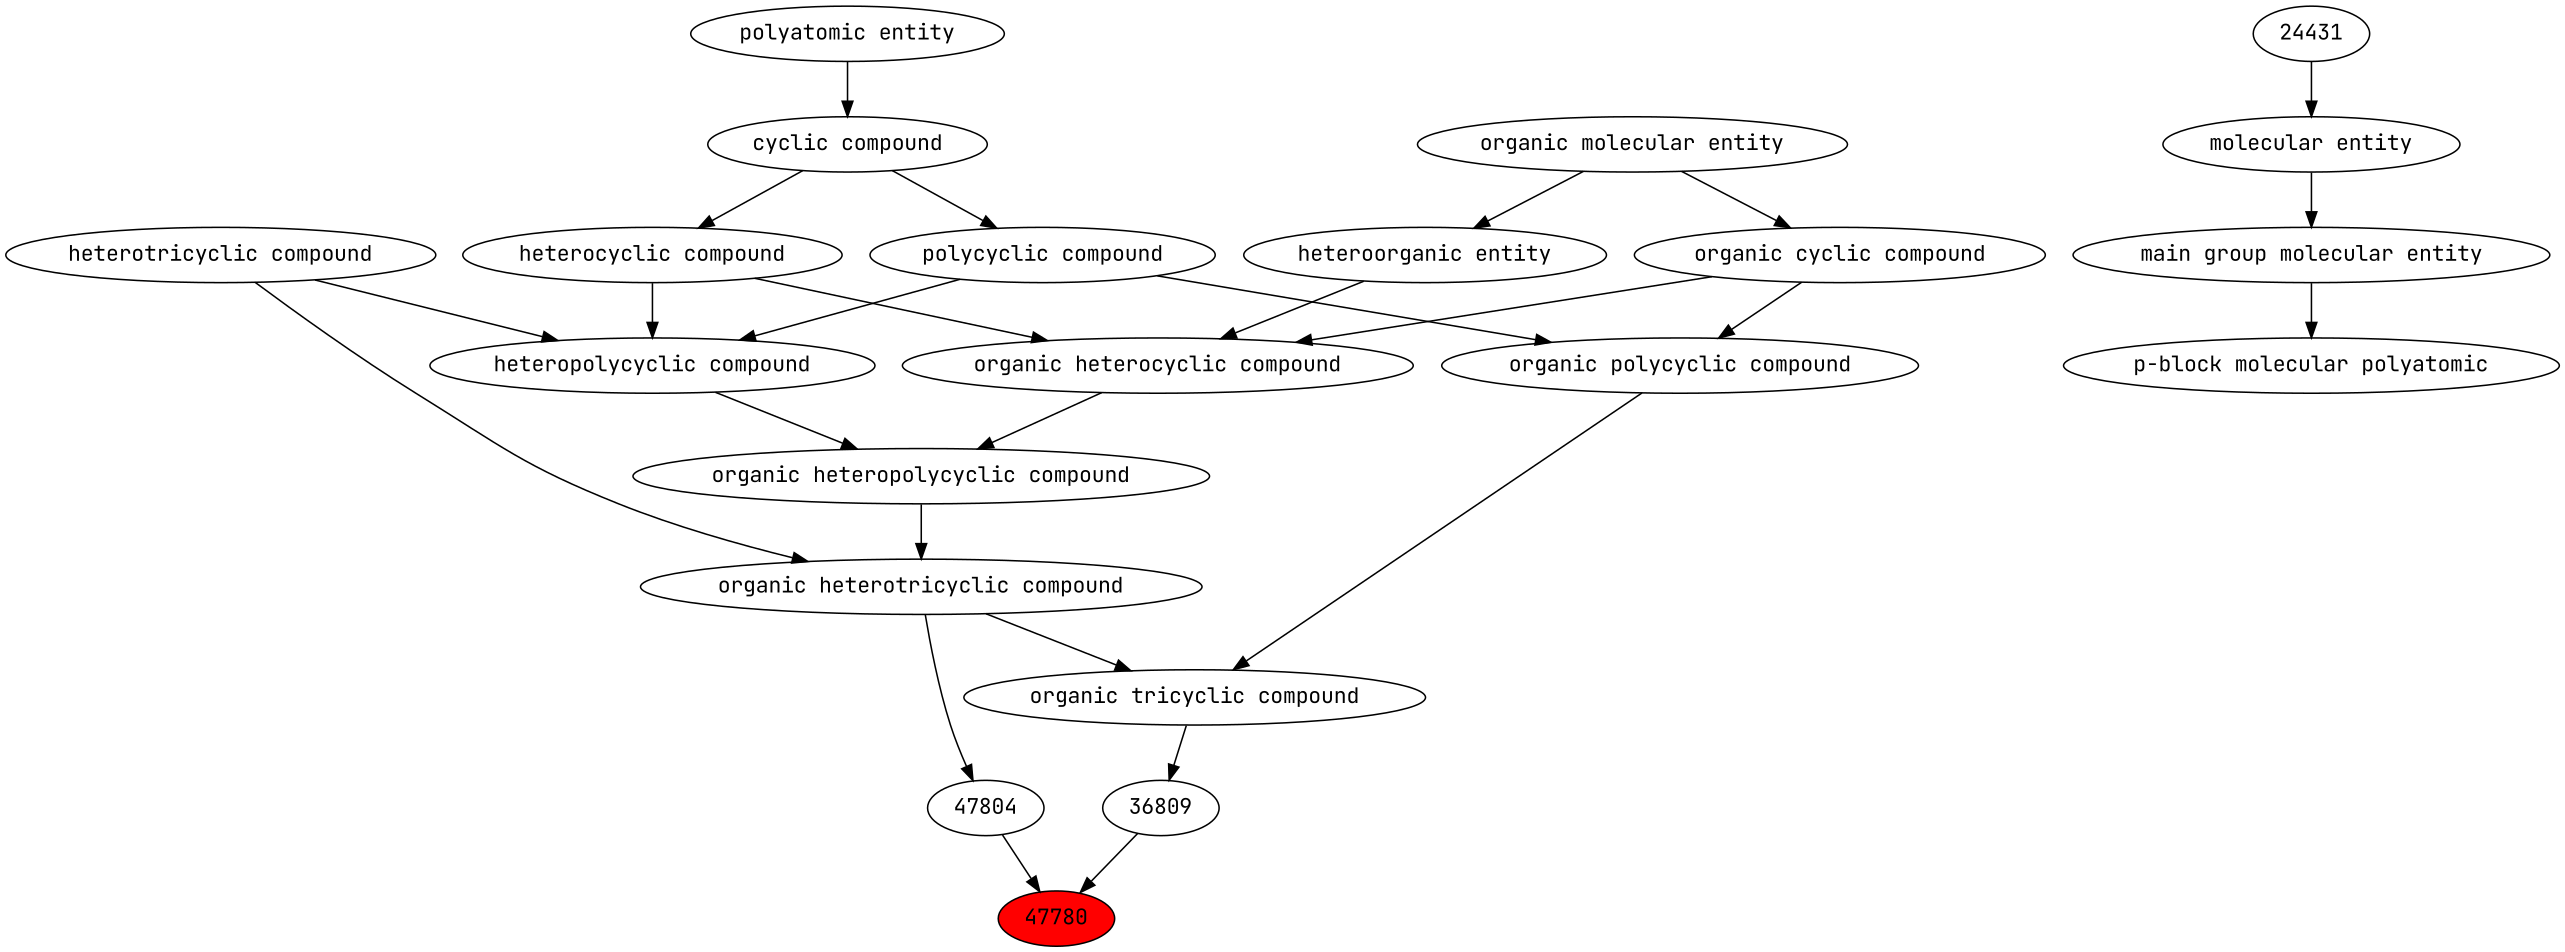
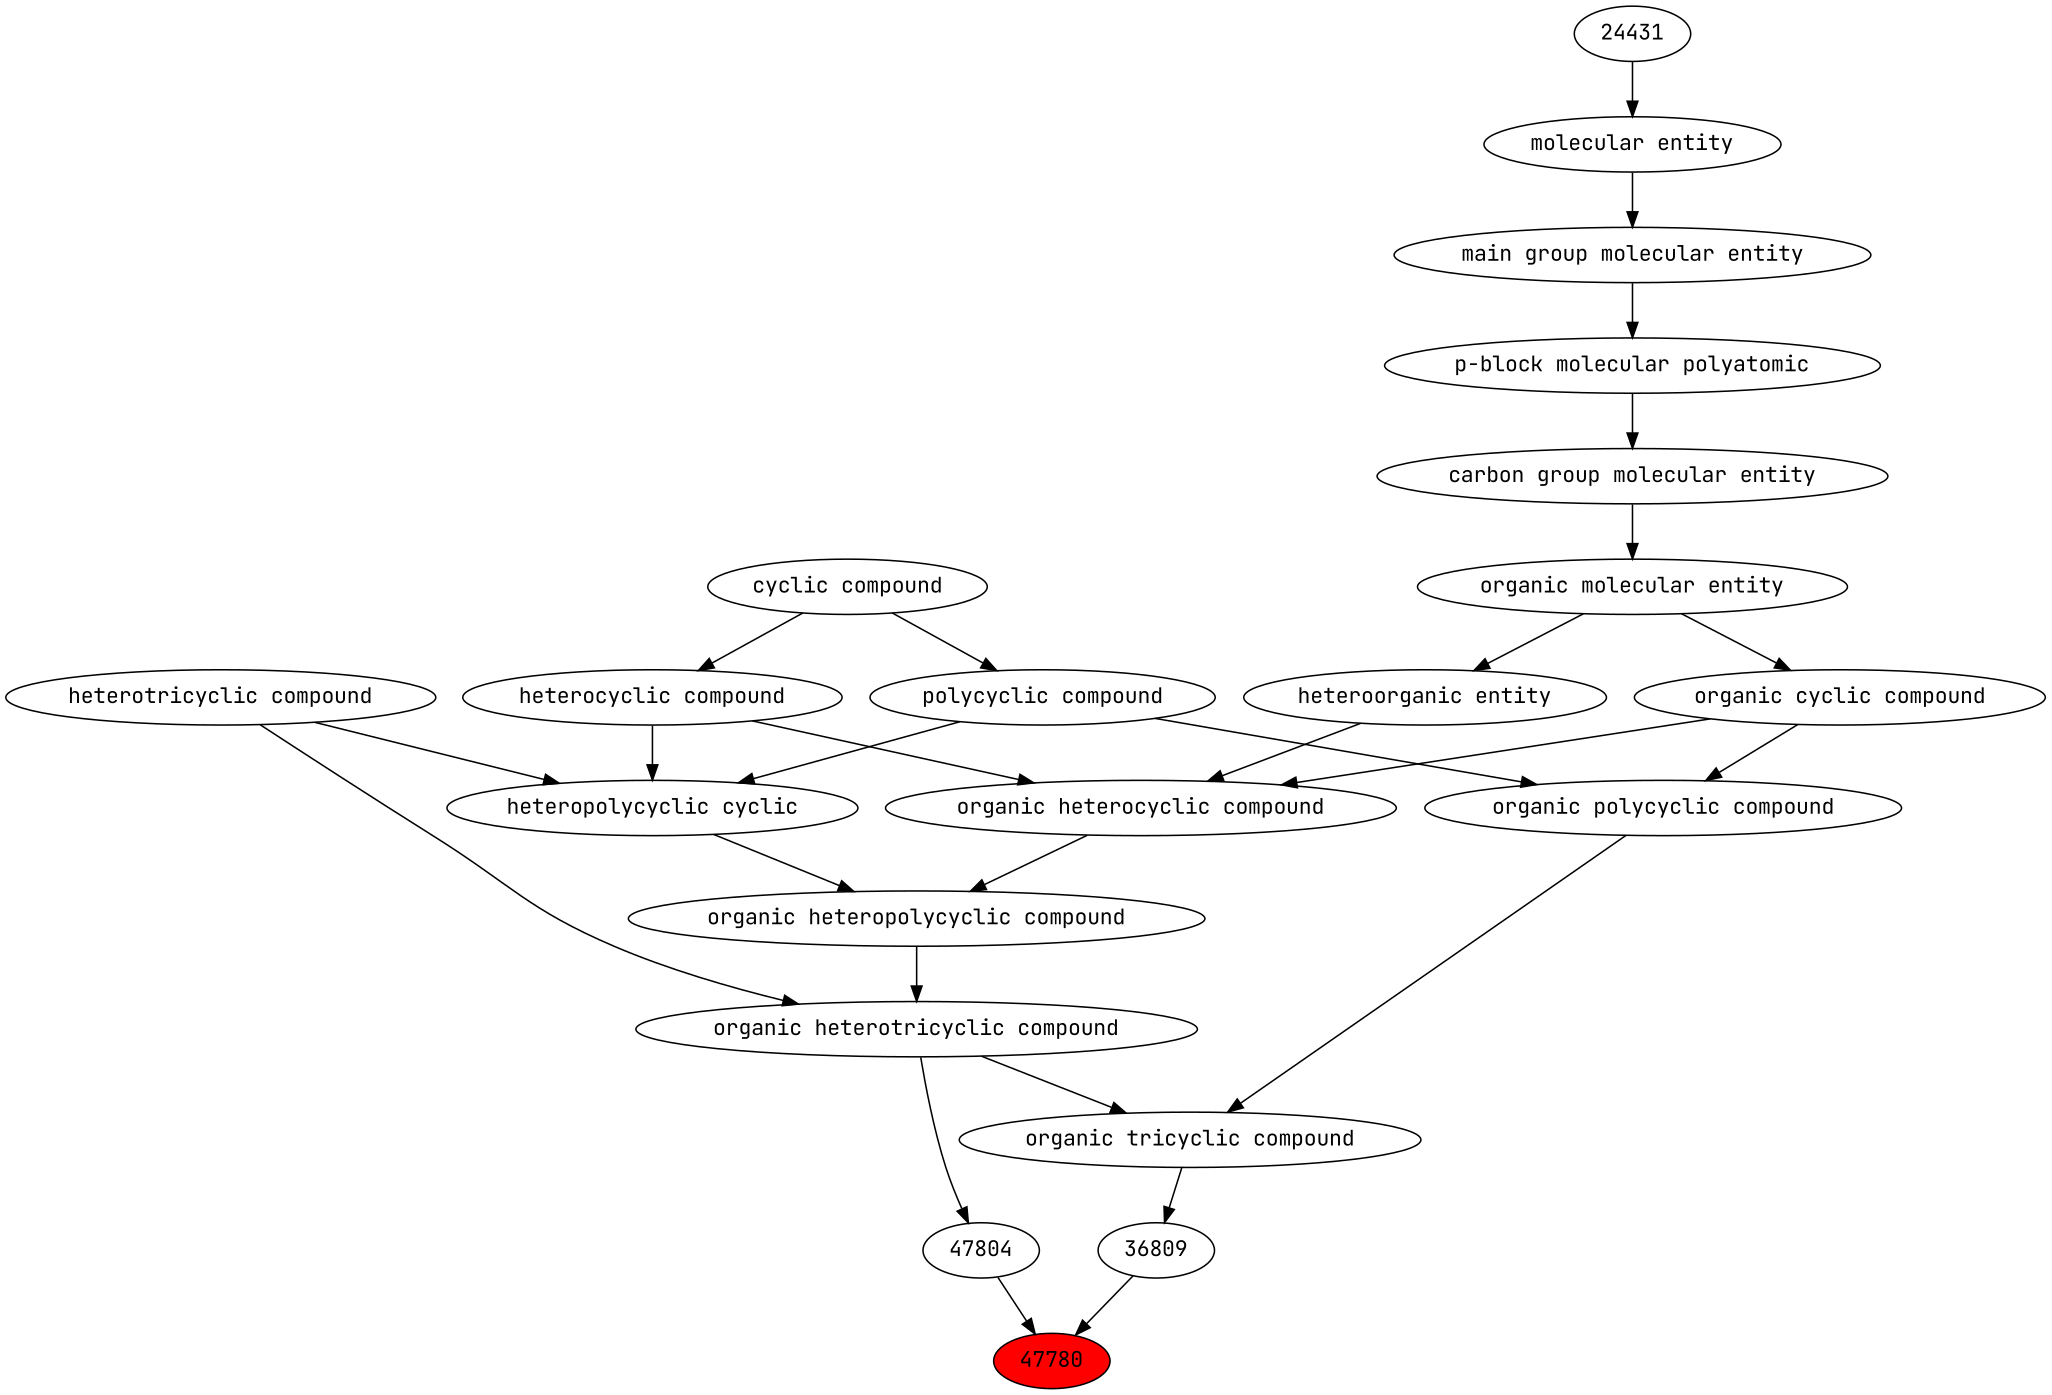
(848, 34) -> none
(652, 366) -> (652, 808)
none -> (1632, 476)
